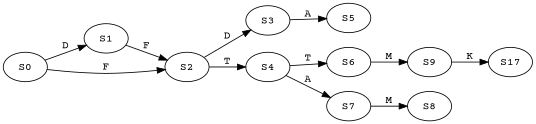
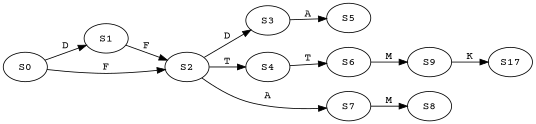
(304, 85) -> (257, 104)
